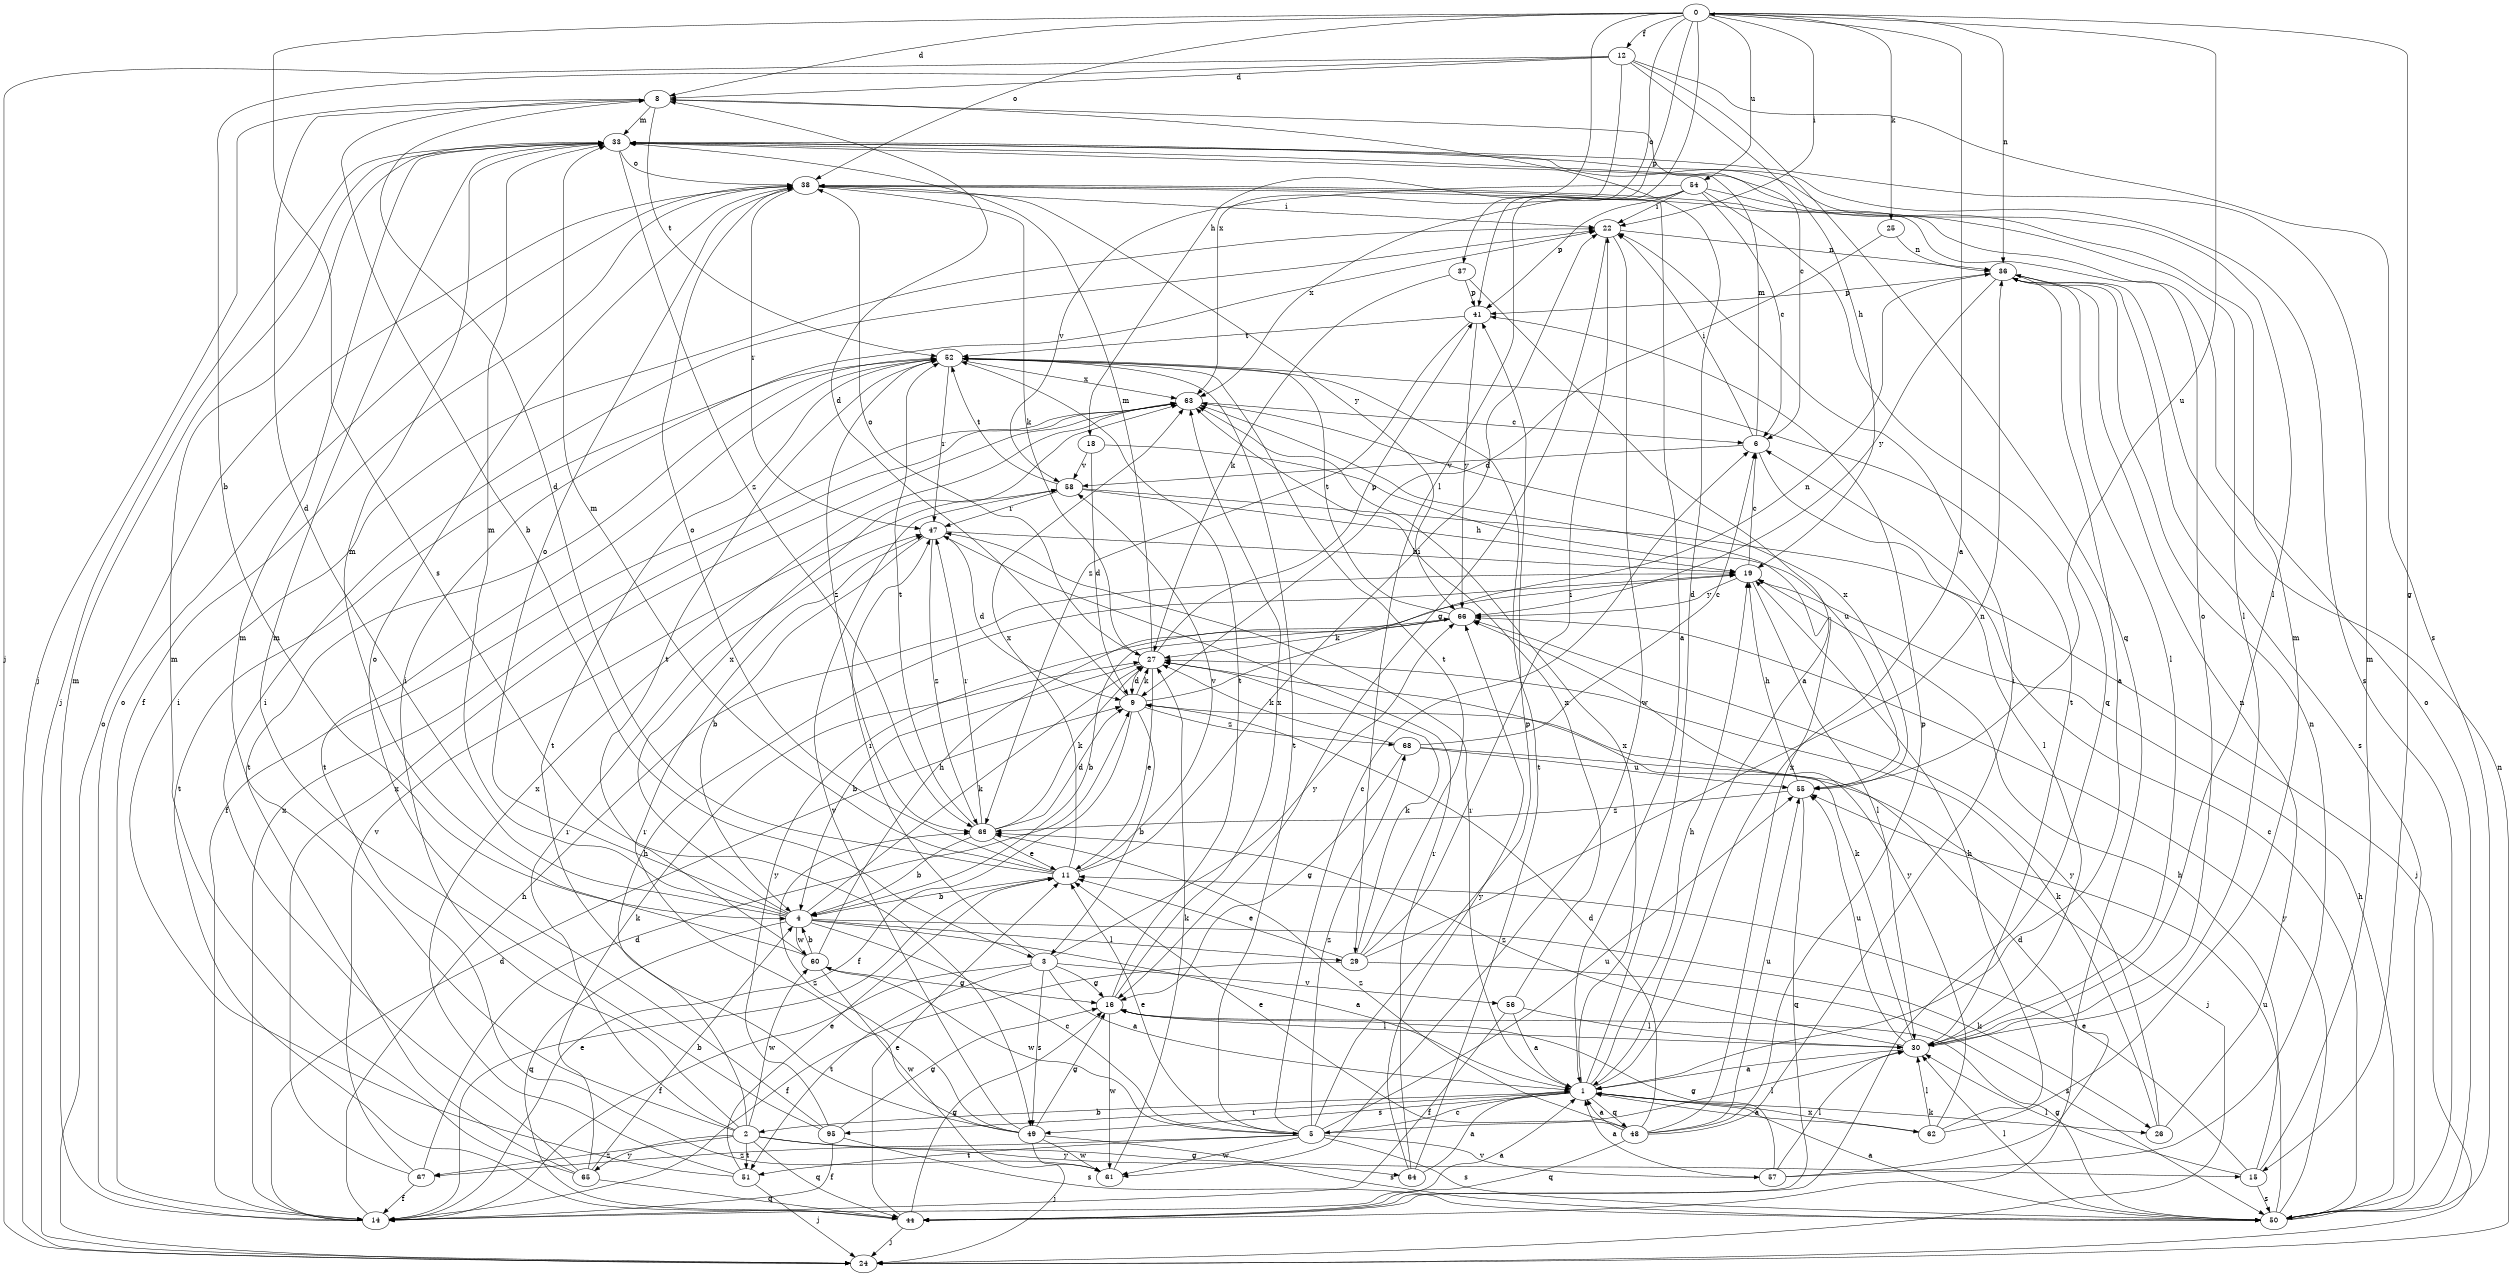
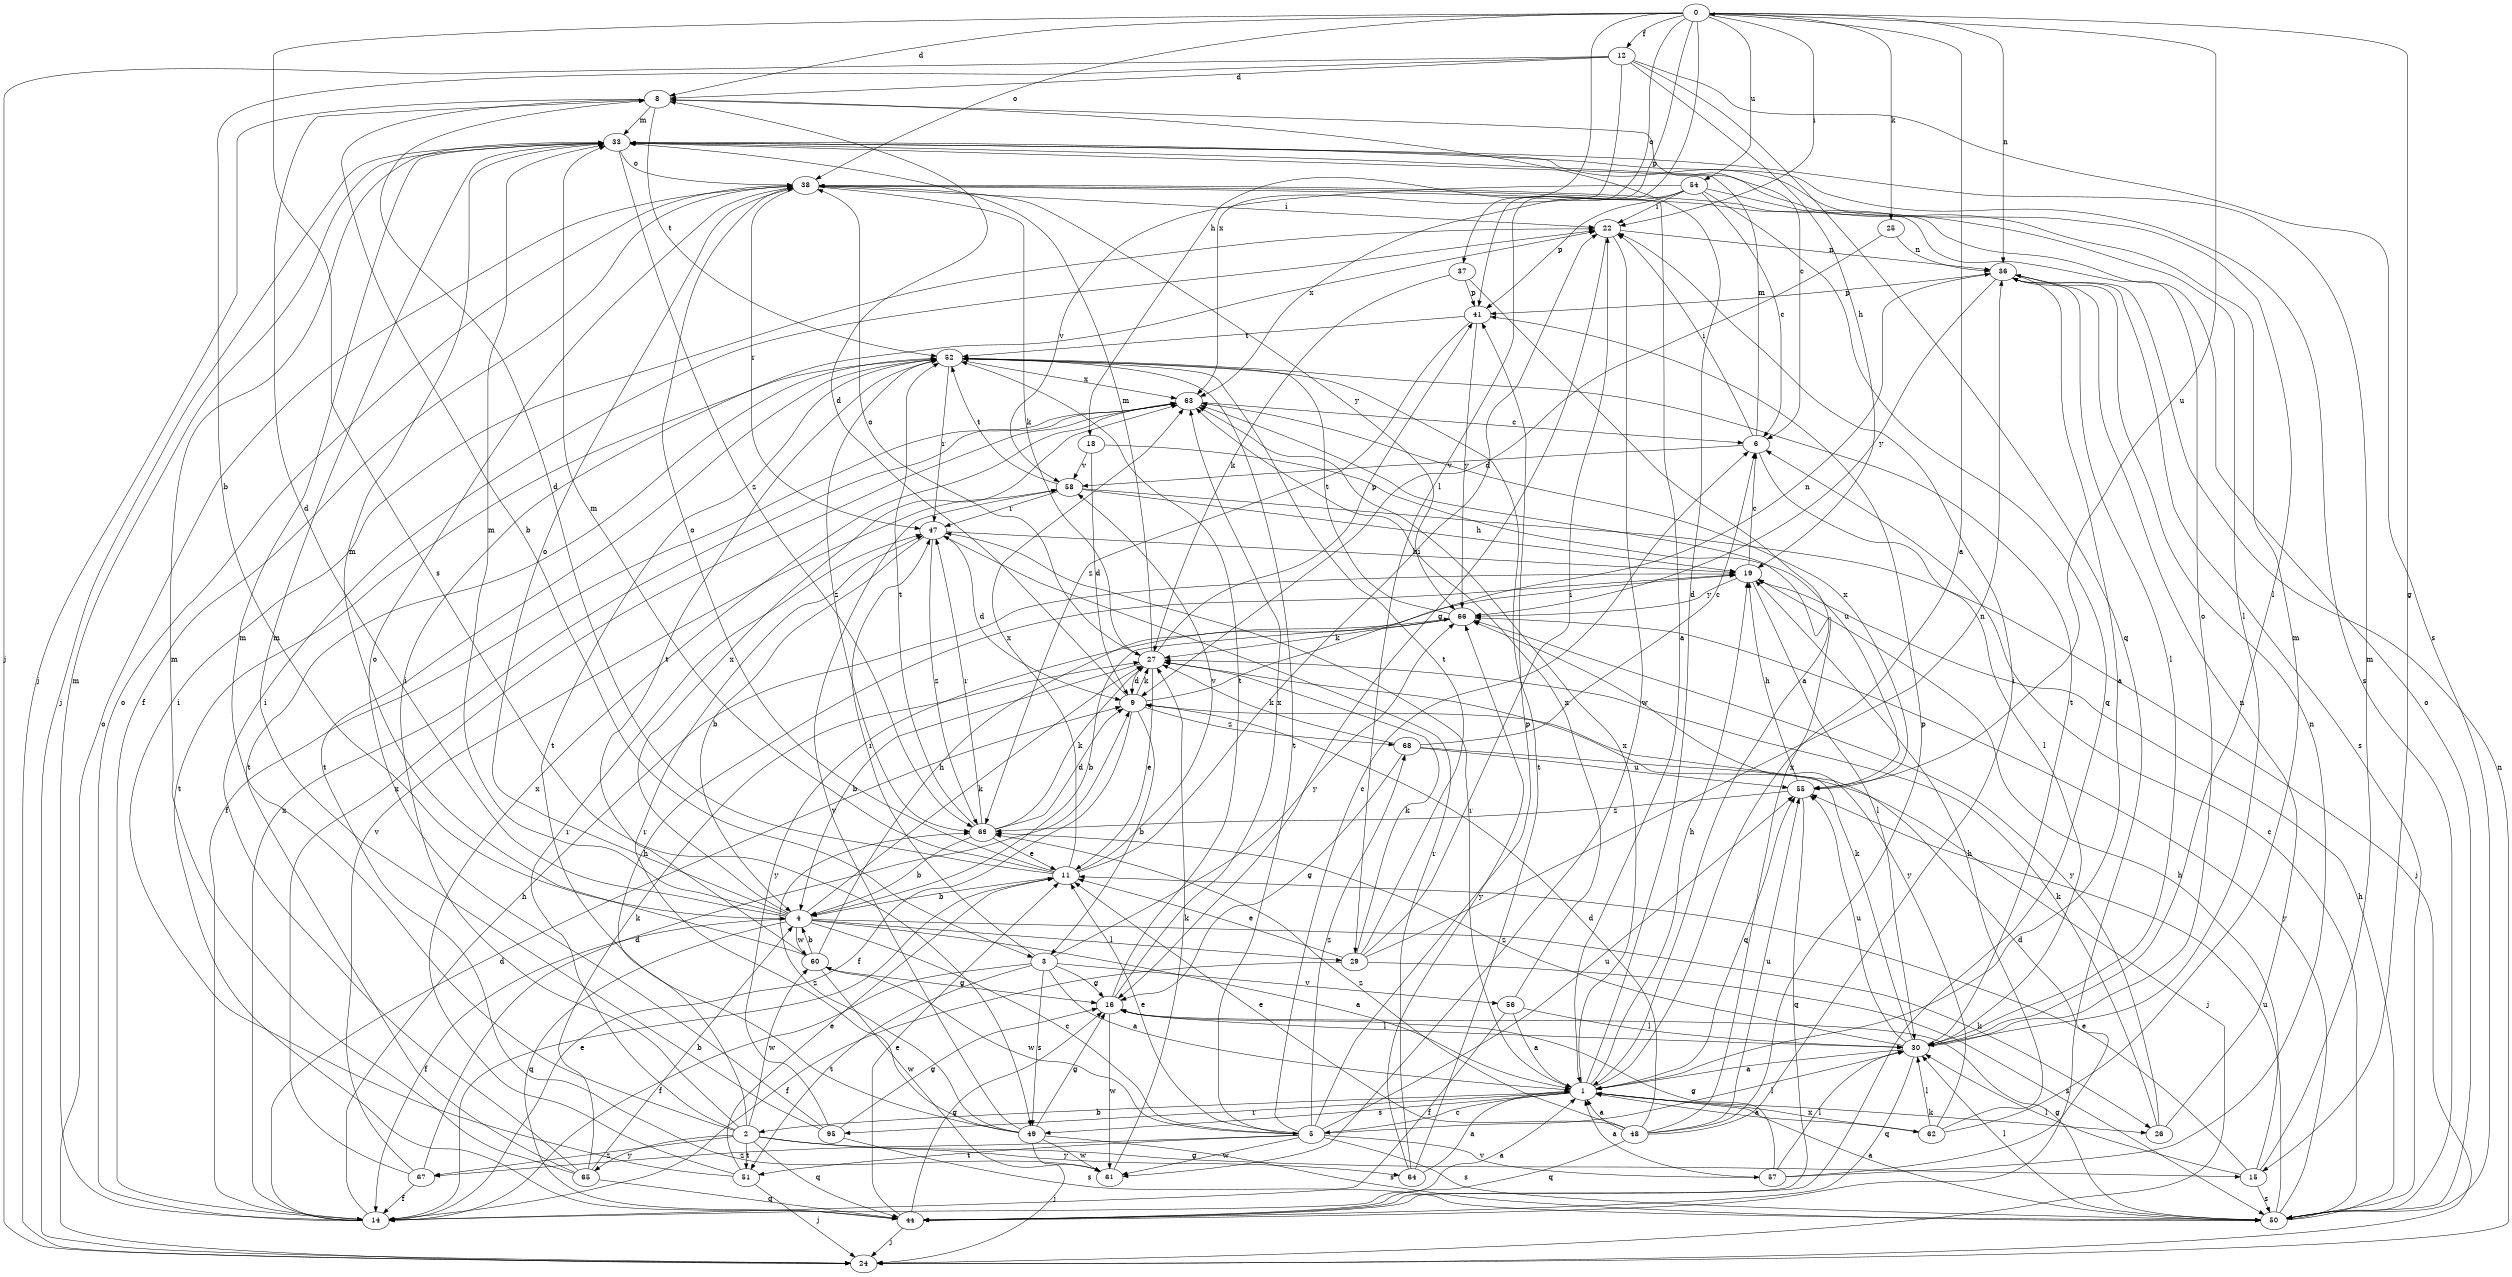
(1607, 1111) -> (1726, 980)
none -> (1485, 1209)
(608, 1210) -> (517, 981)
